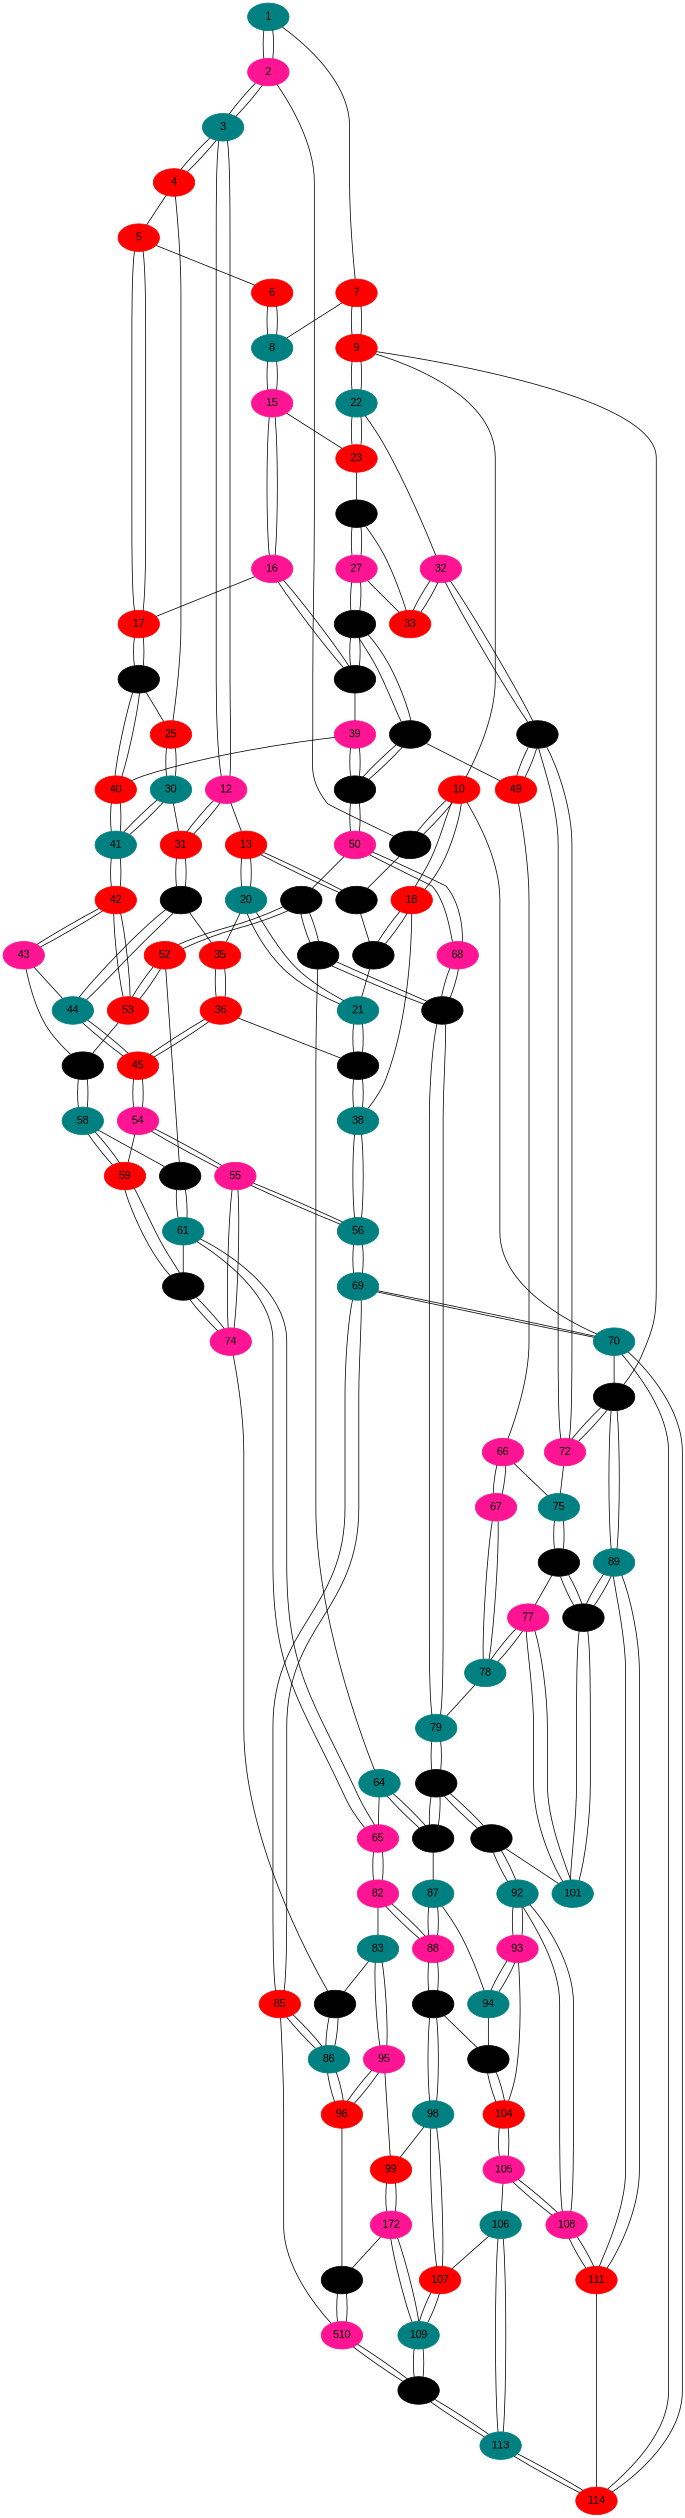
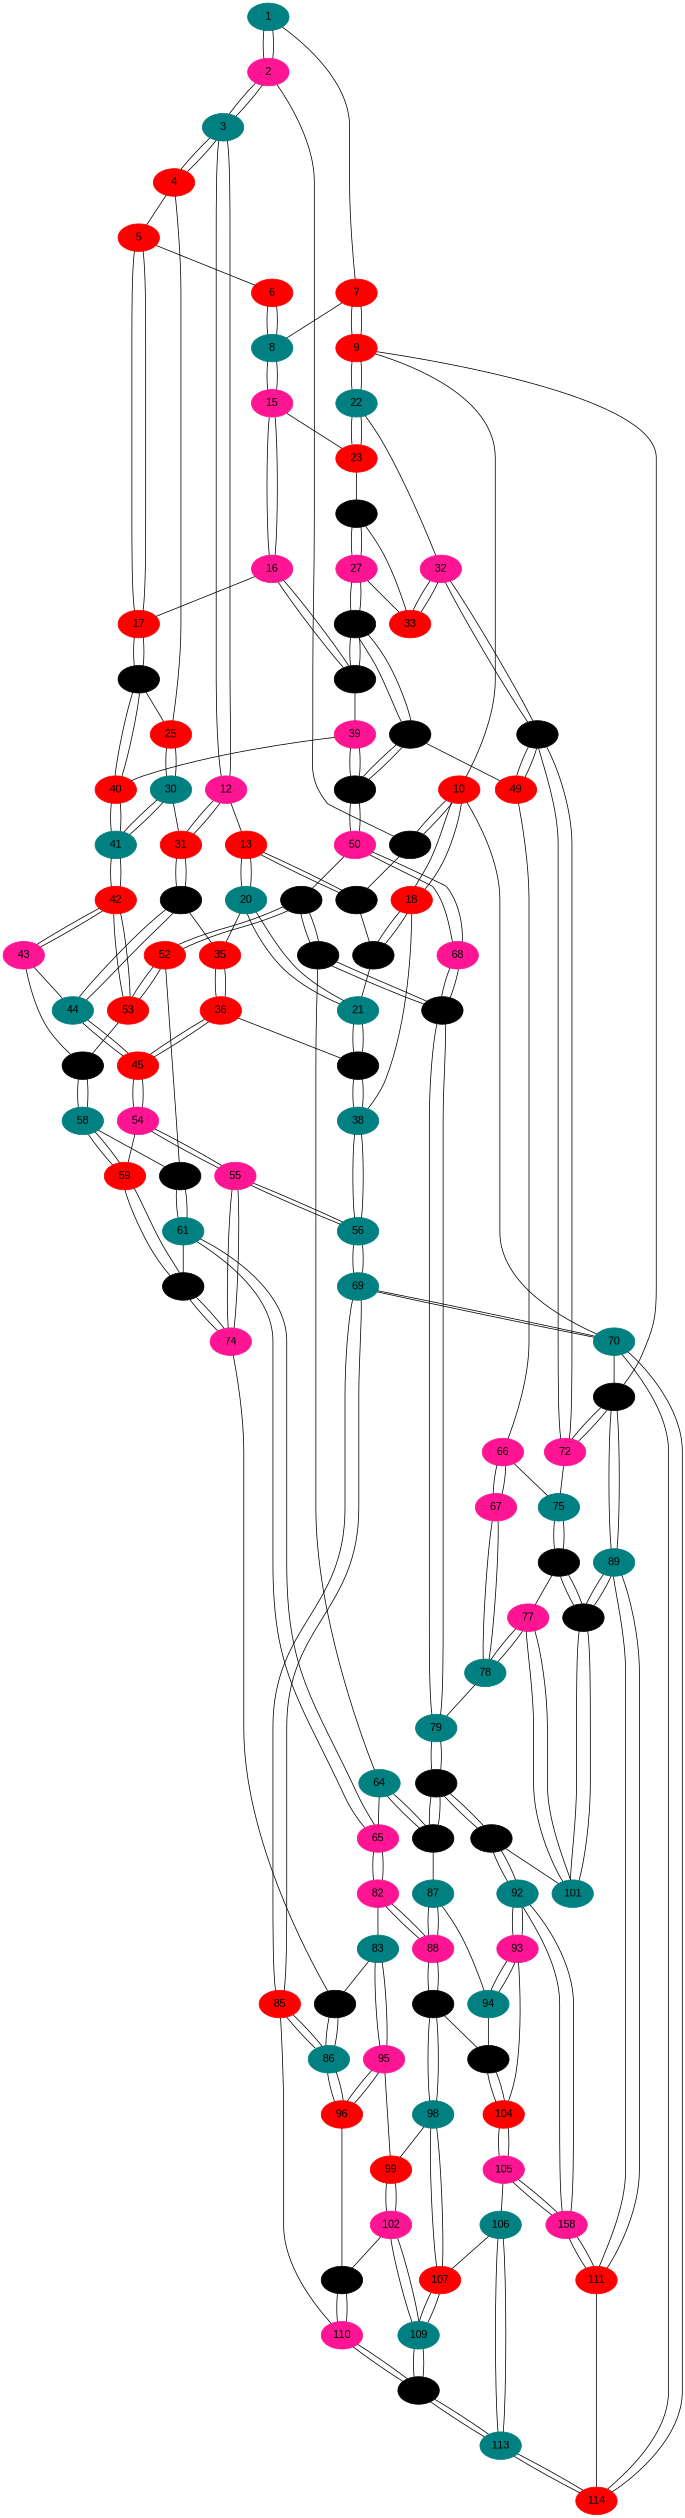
(391, 2225) -> (391, 2225)
(567, 2225) -> (567, 2225)
(342, 2335) -> (342, 2335)
